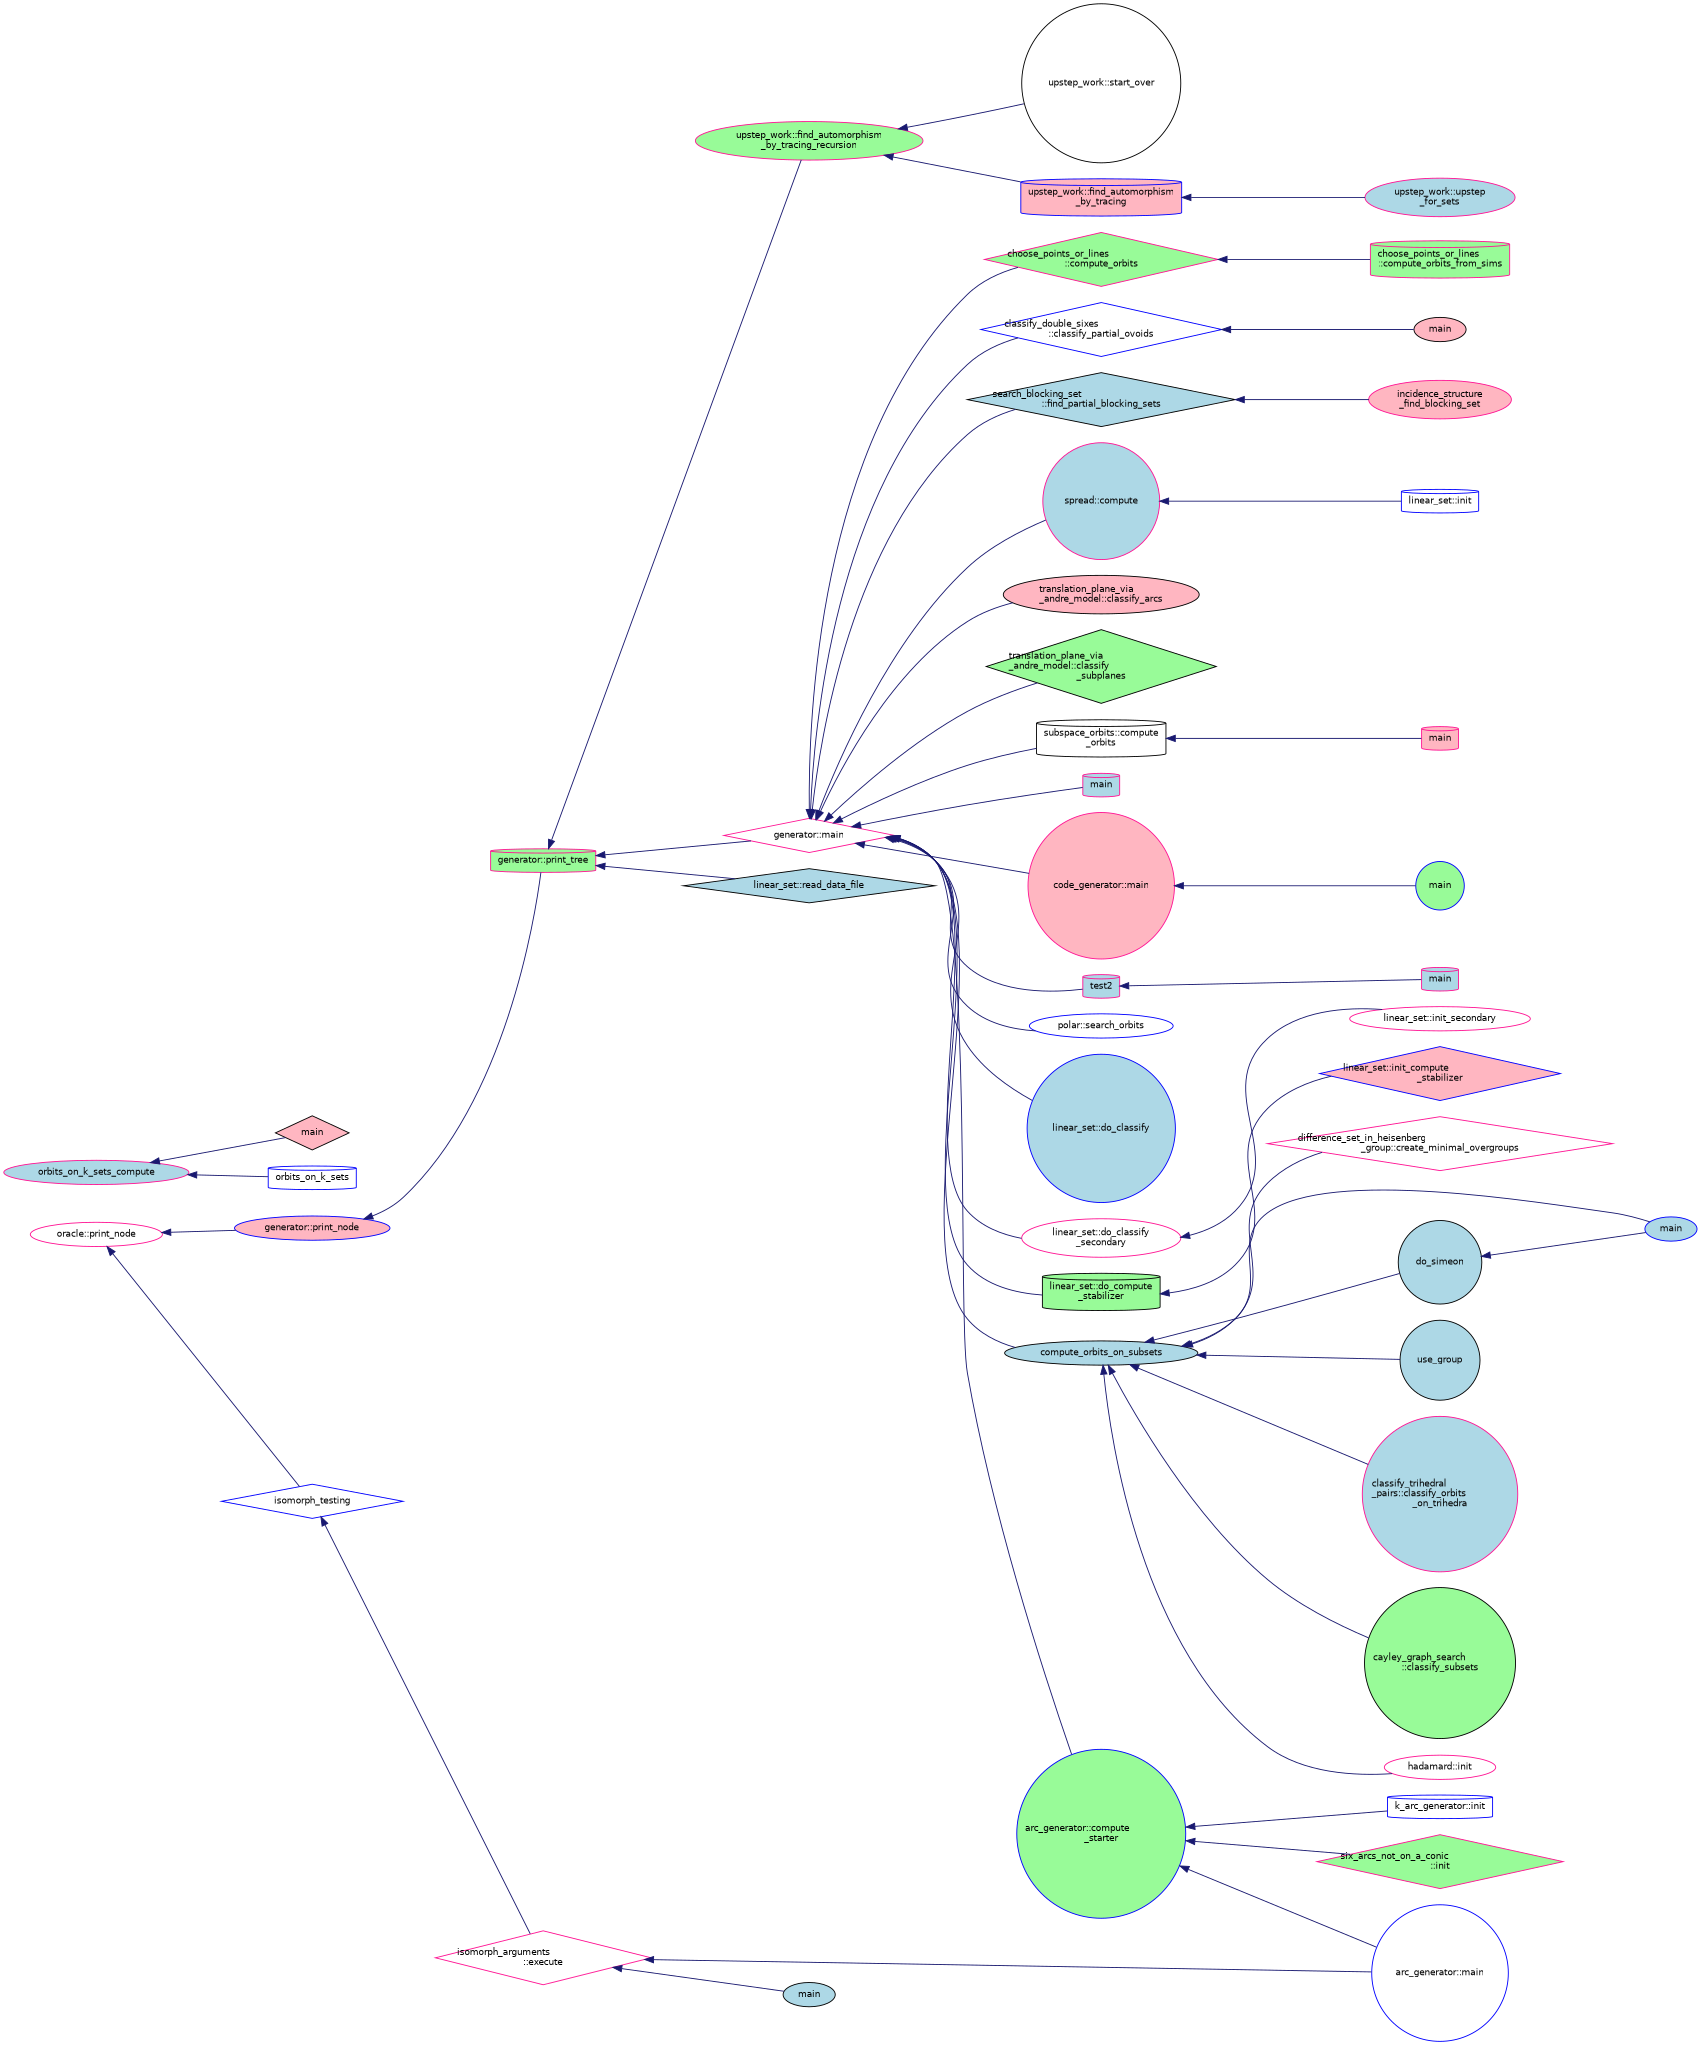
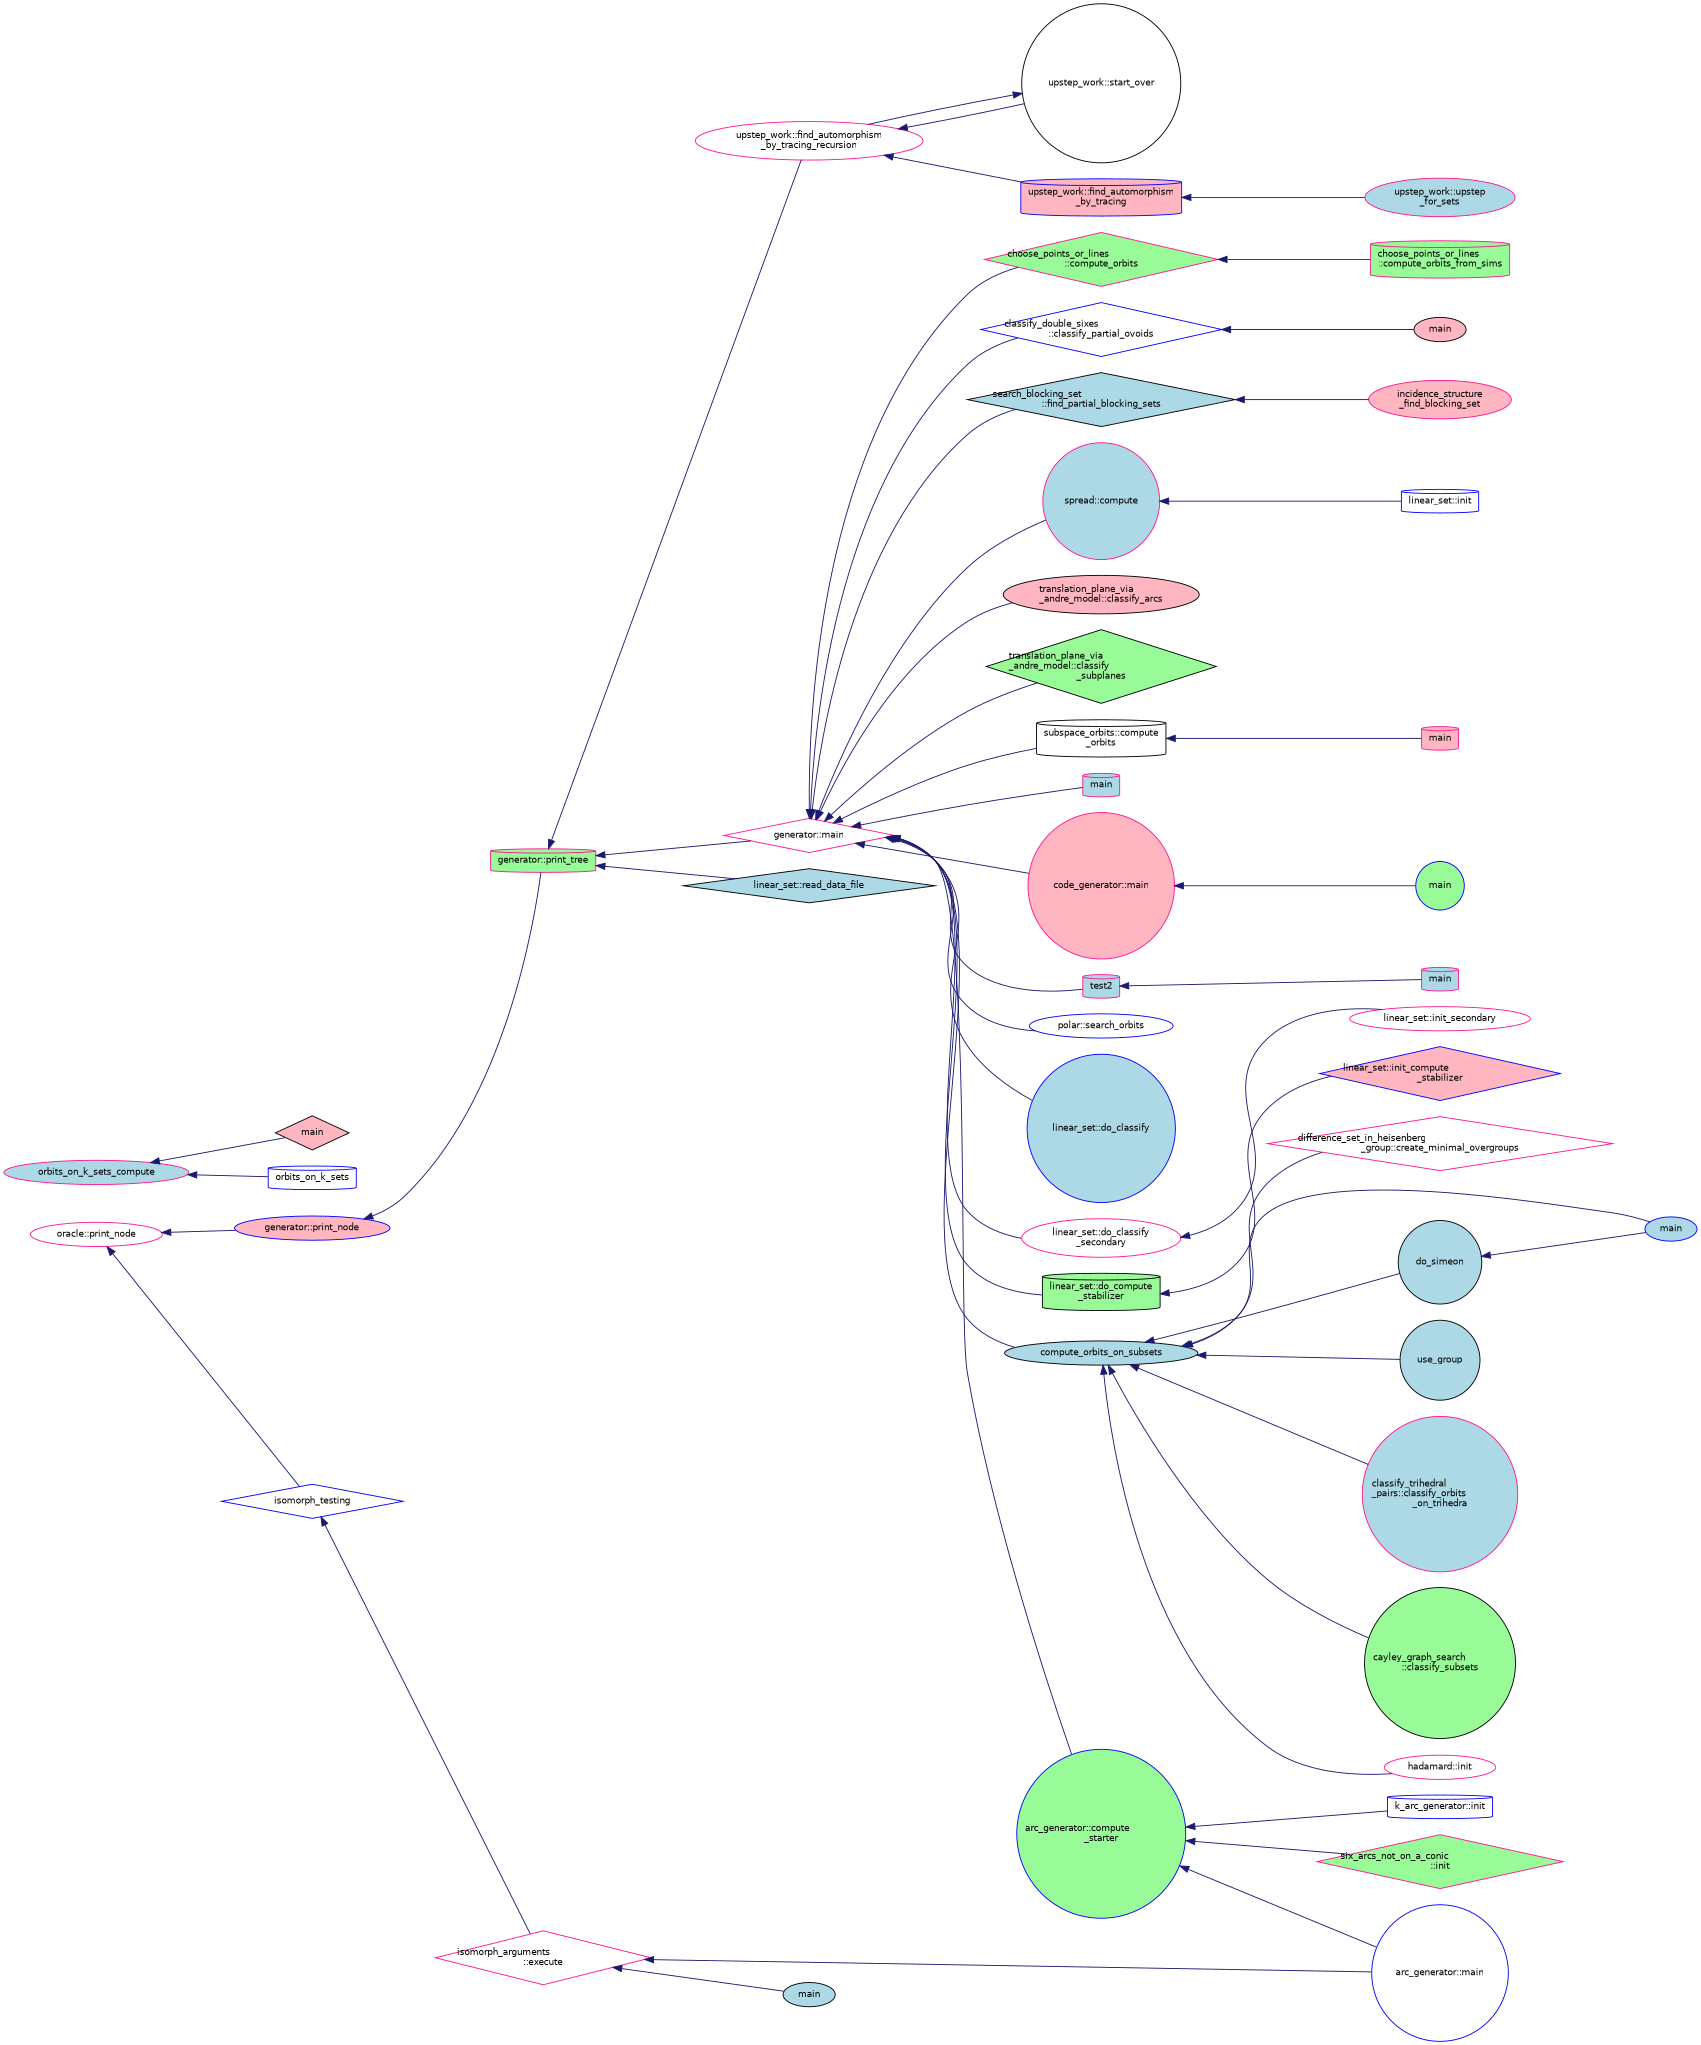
none -> (940, 109)
(809, 141) -> (809, 141)
